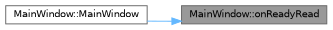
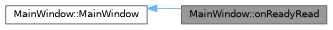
(160, 21) -> (169, 8)
